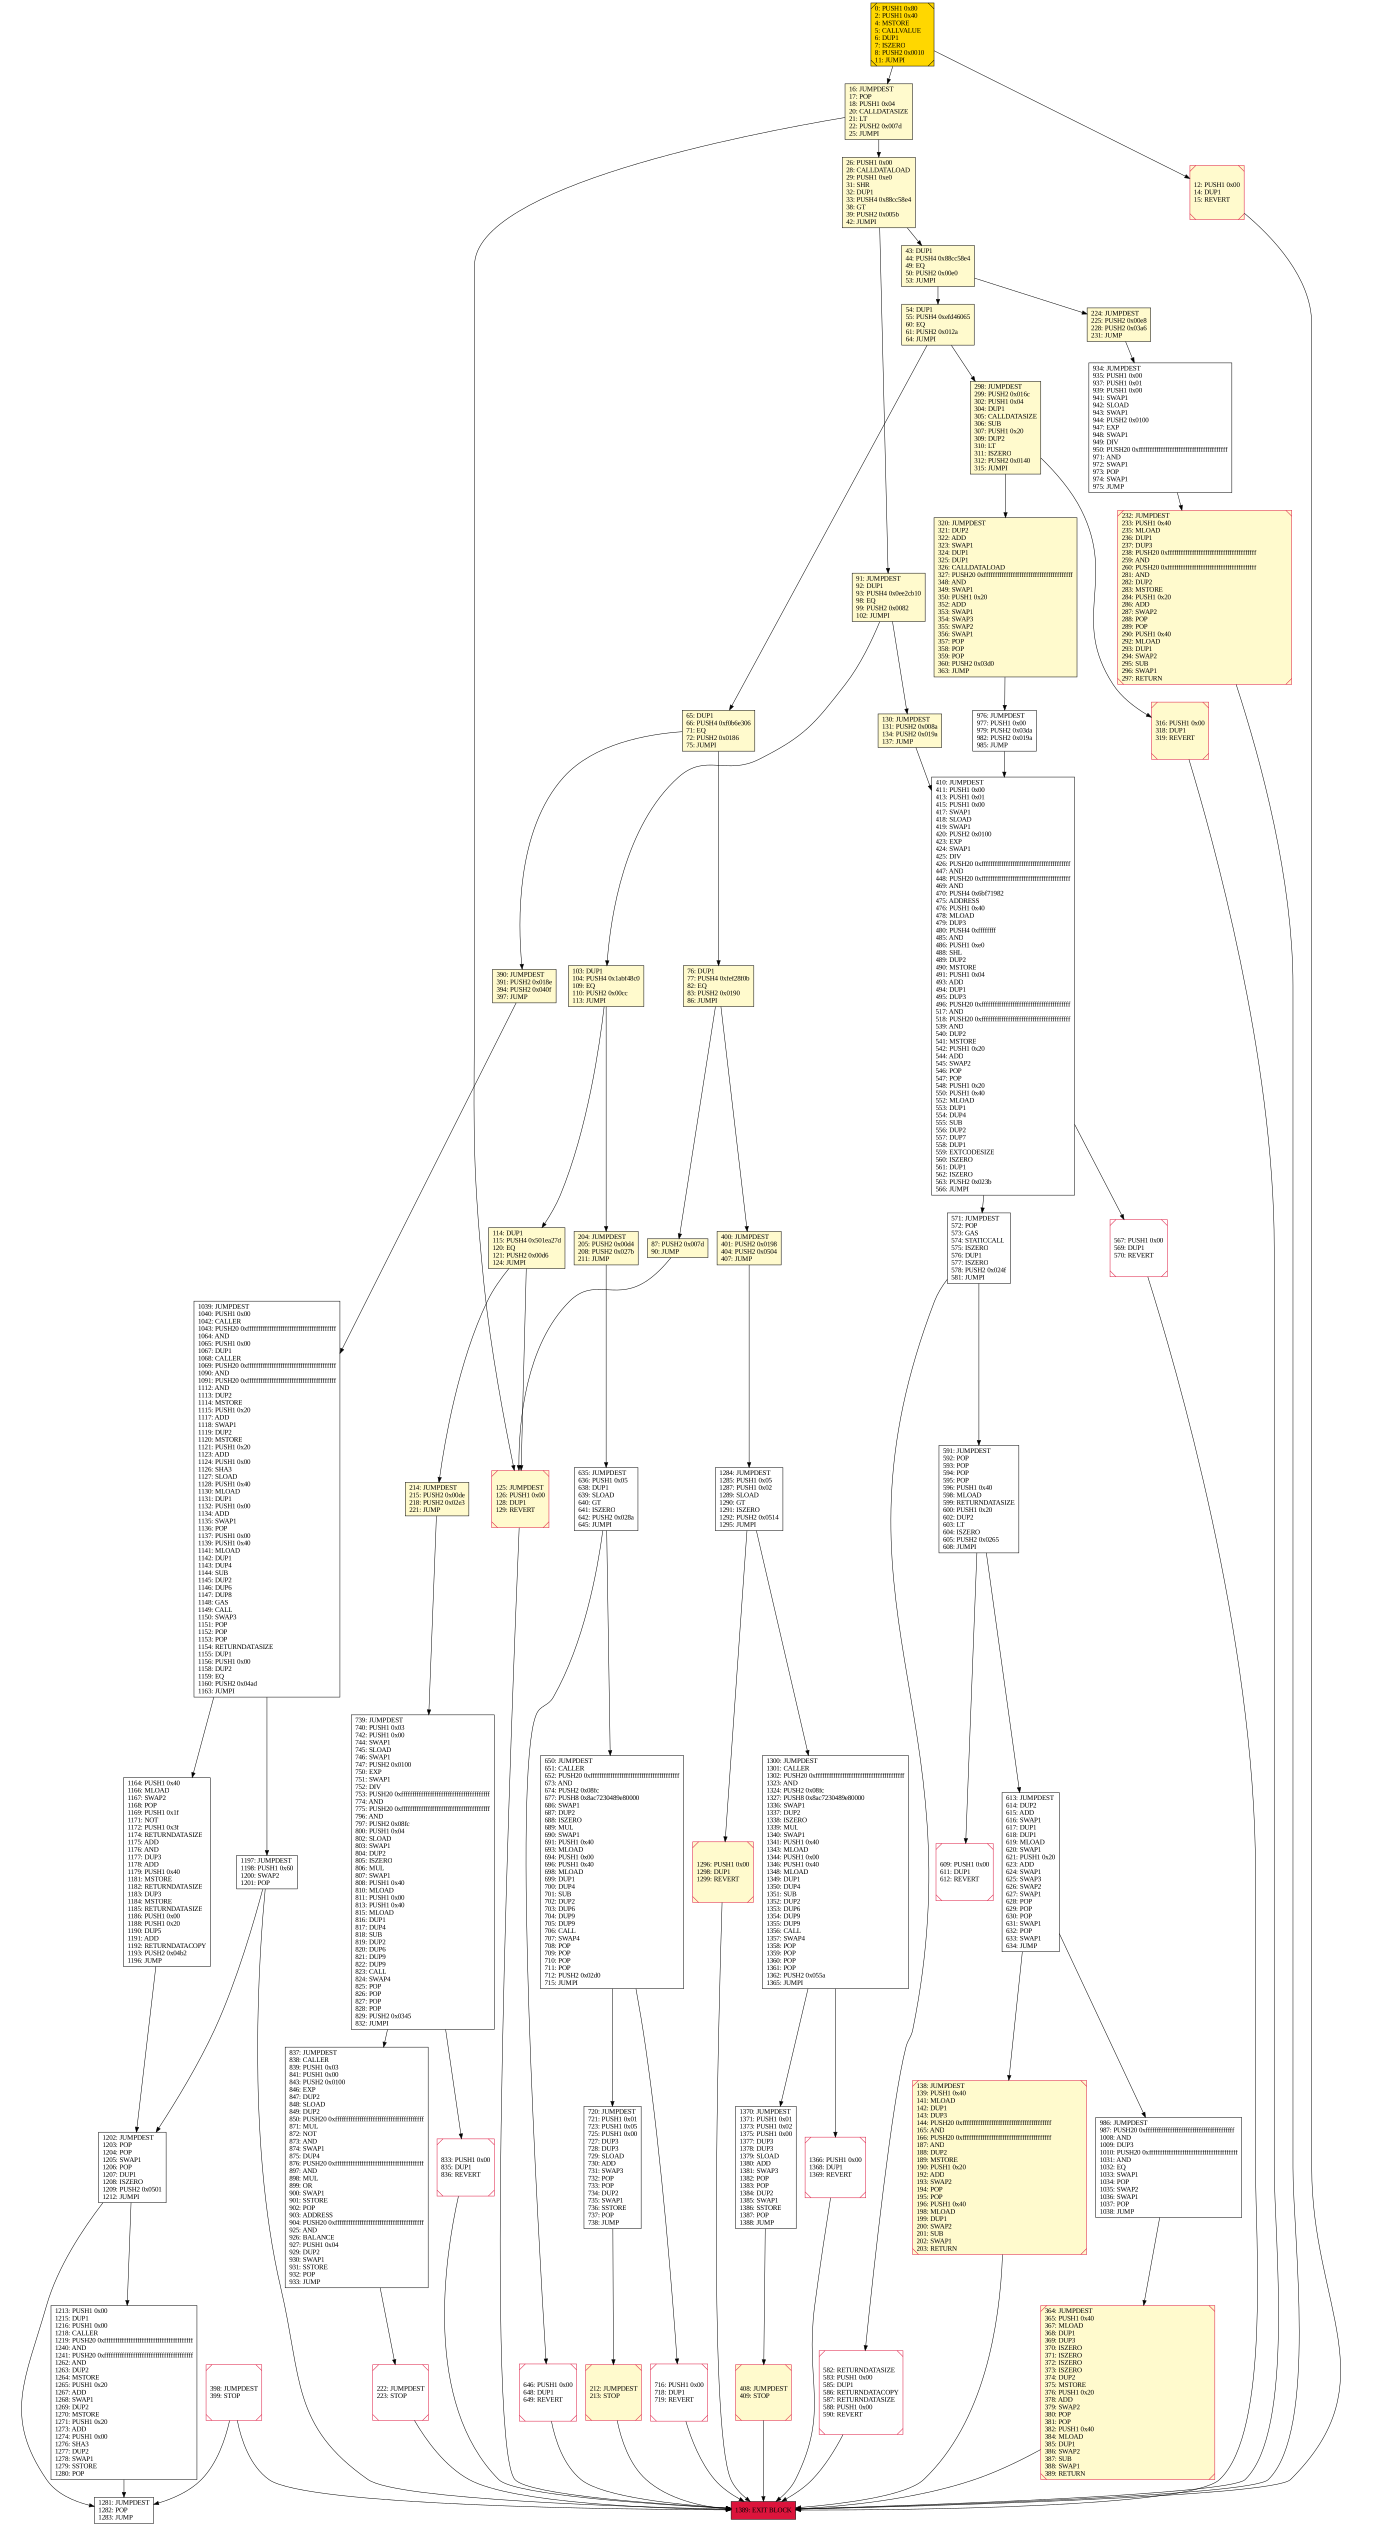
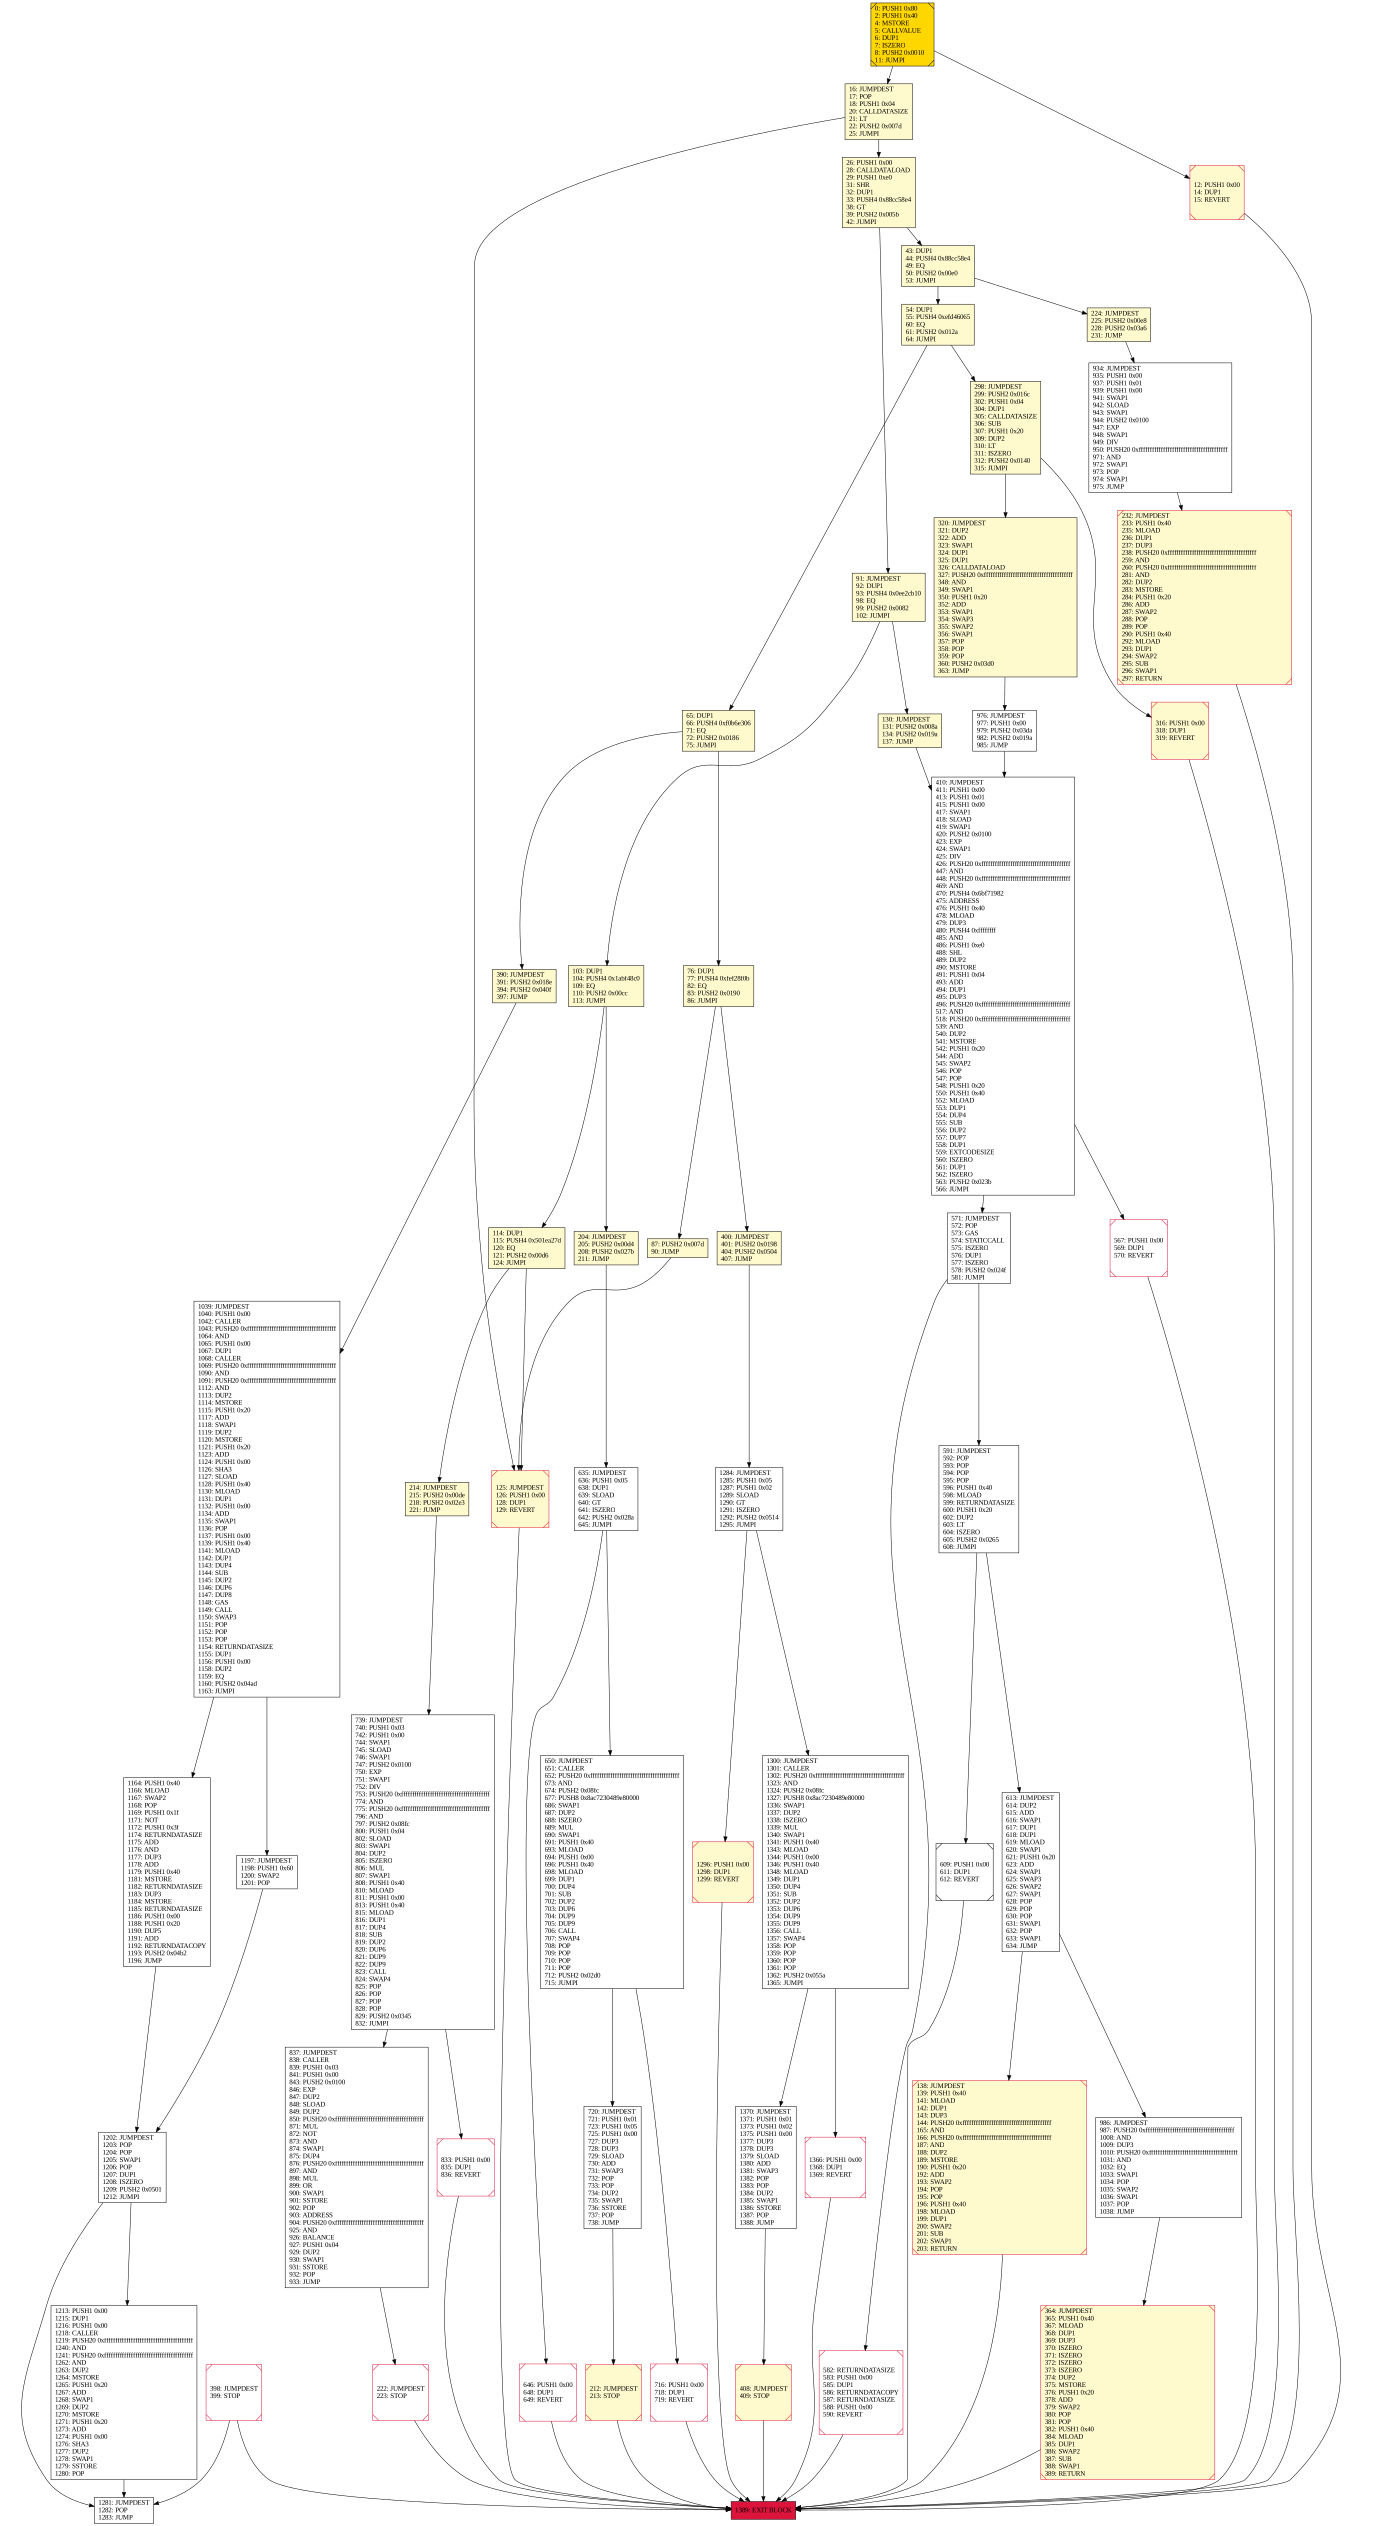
(965, 1872) -> (965, 1872)
(298, 2375) -> (908, 2238)
